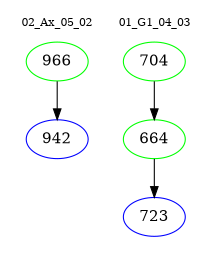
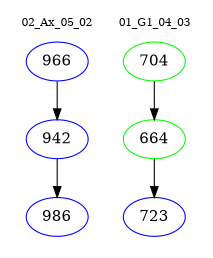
(57, 62) -> (57, 62)
none -> (57, 217)
